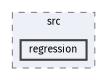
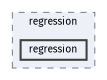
(54, 22) -> (54, 22)
